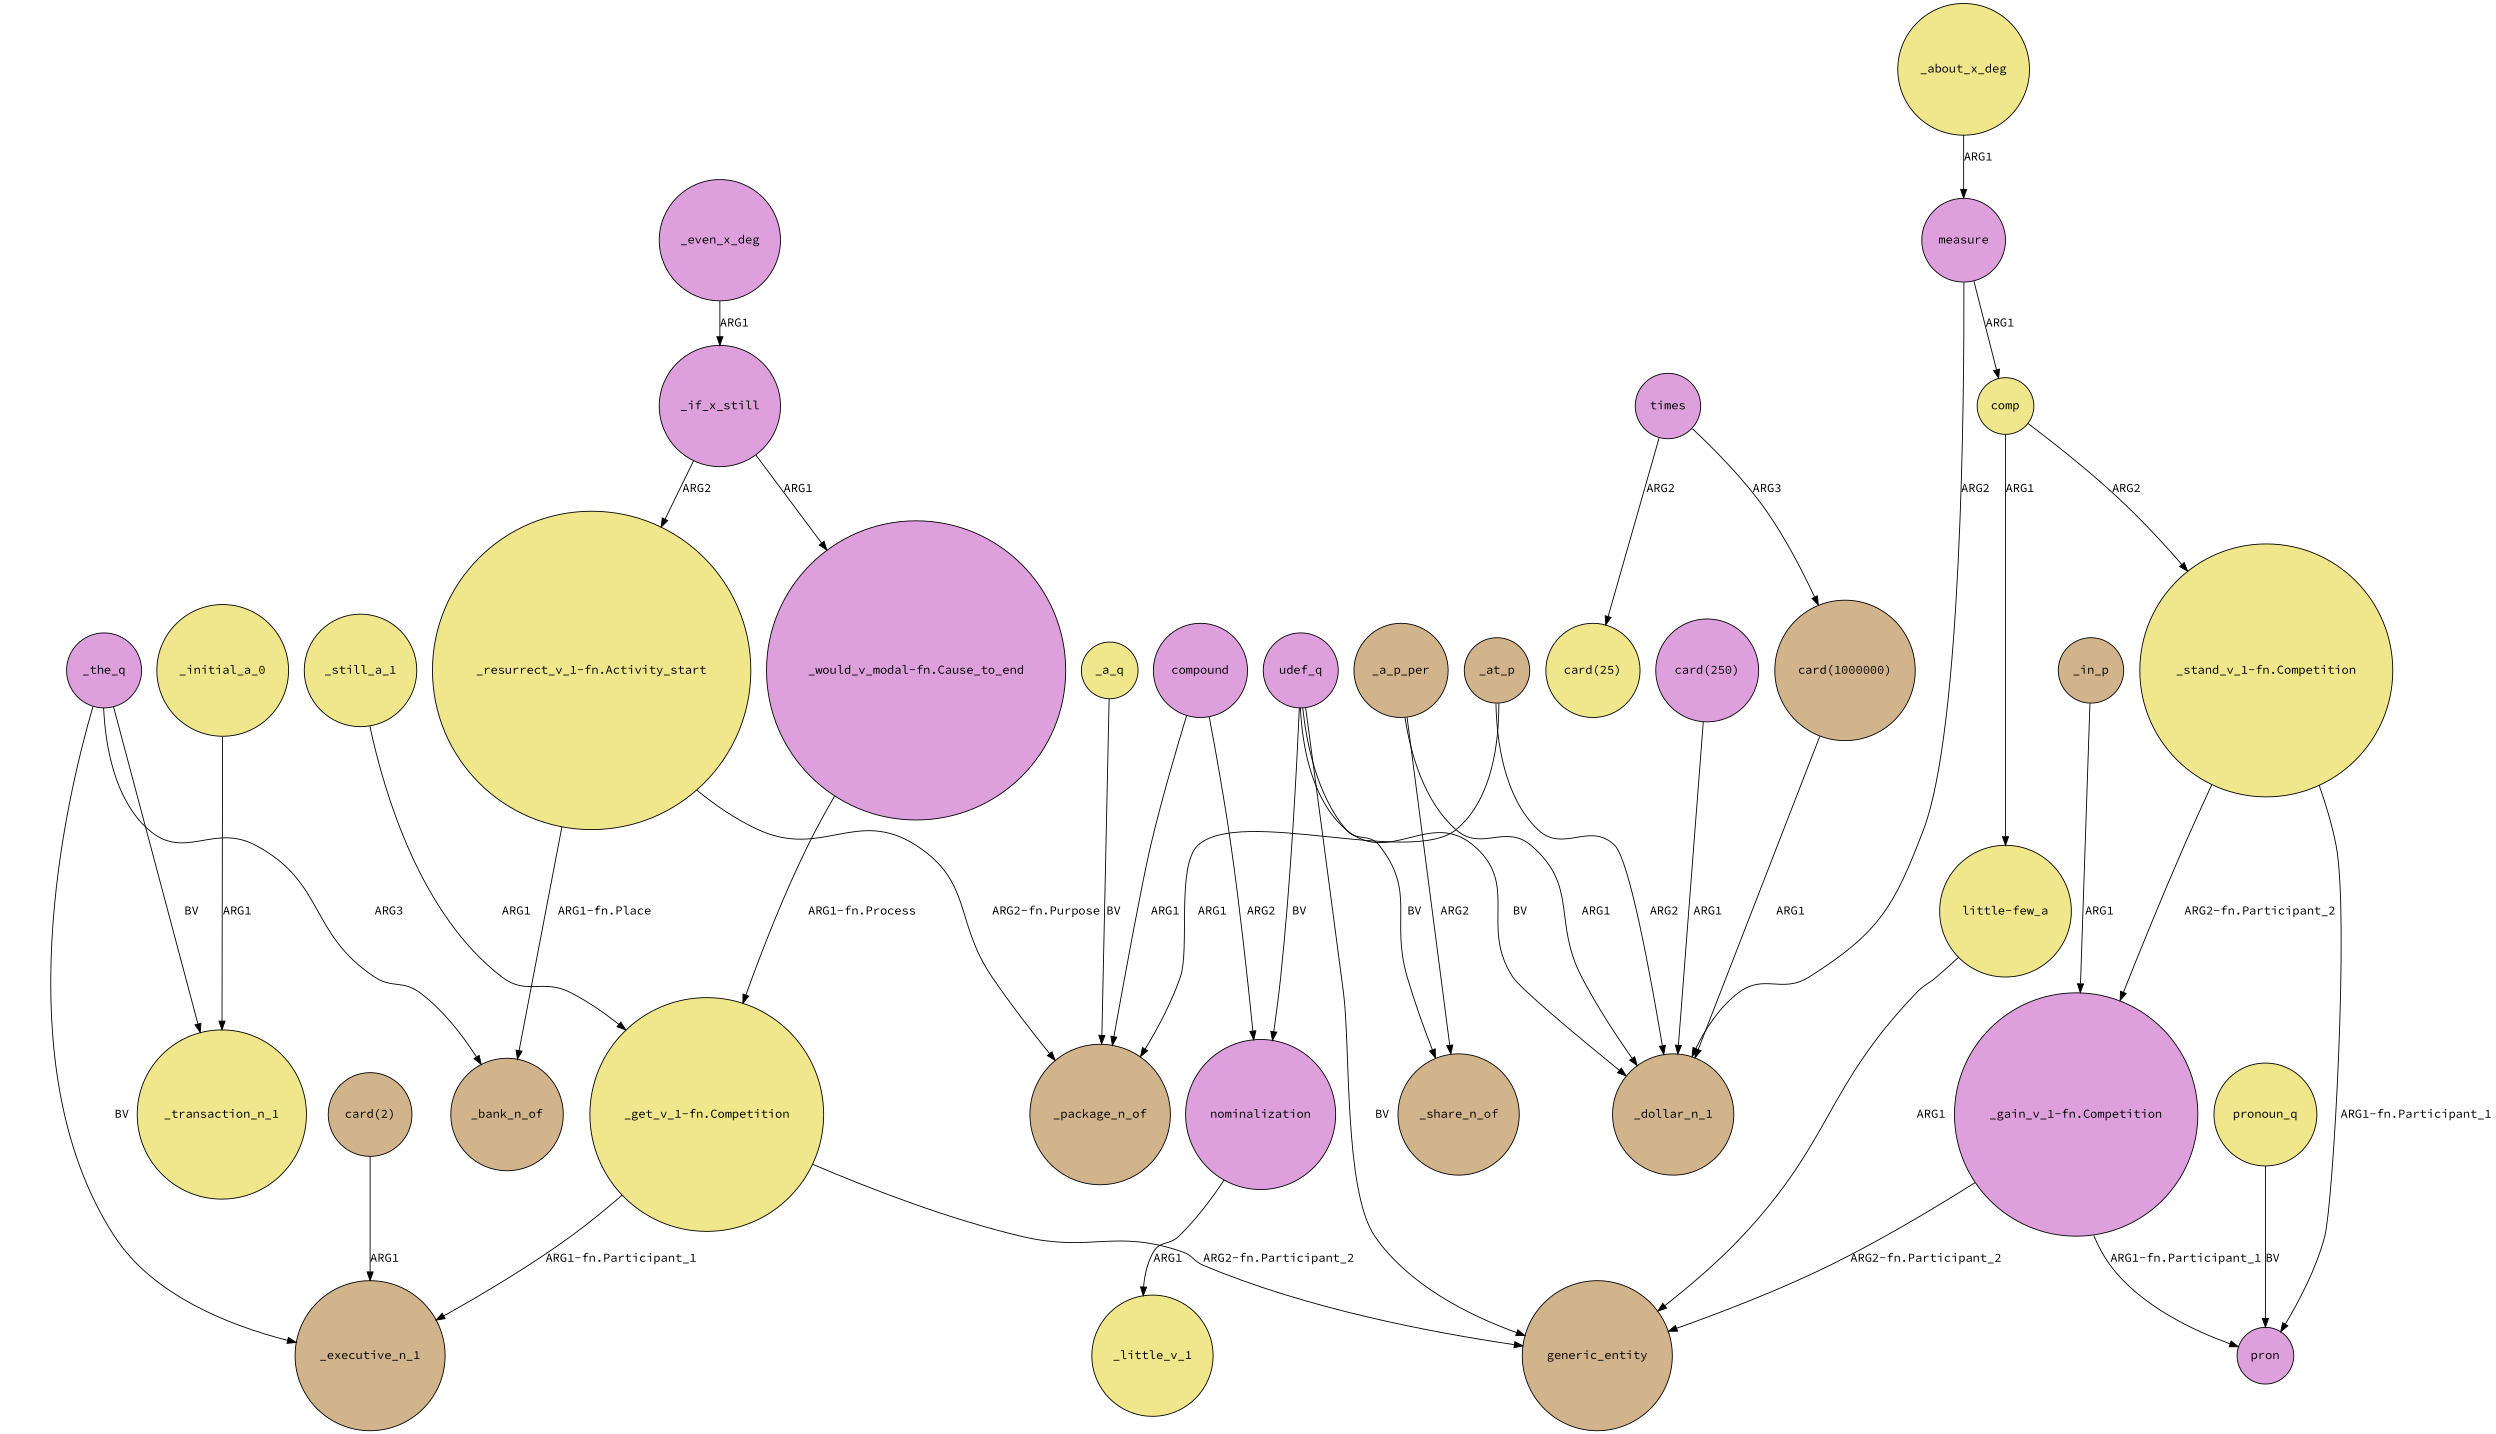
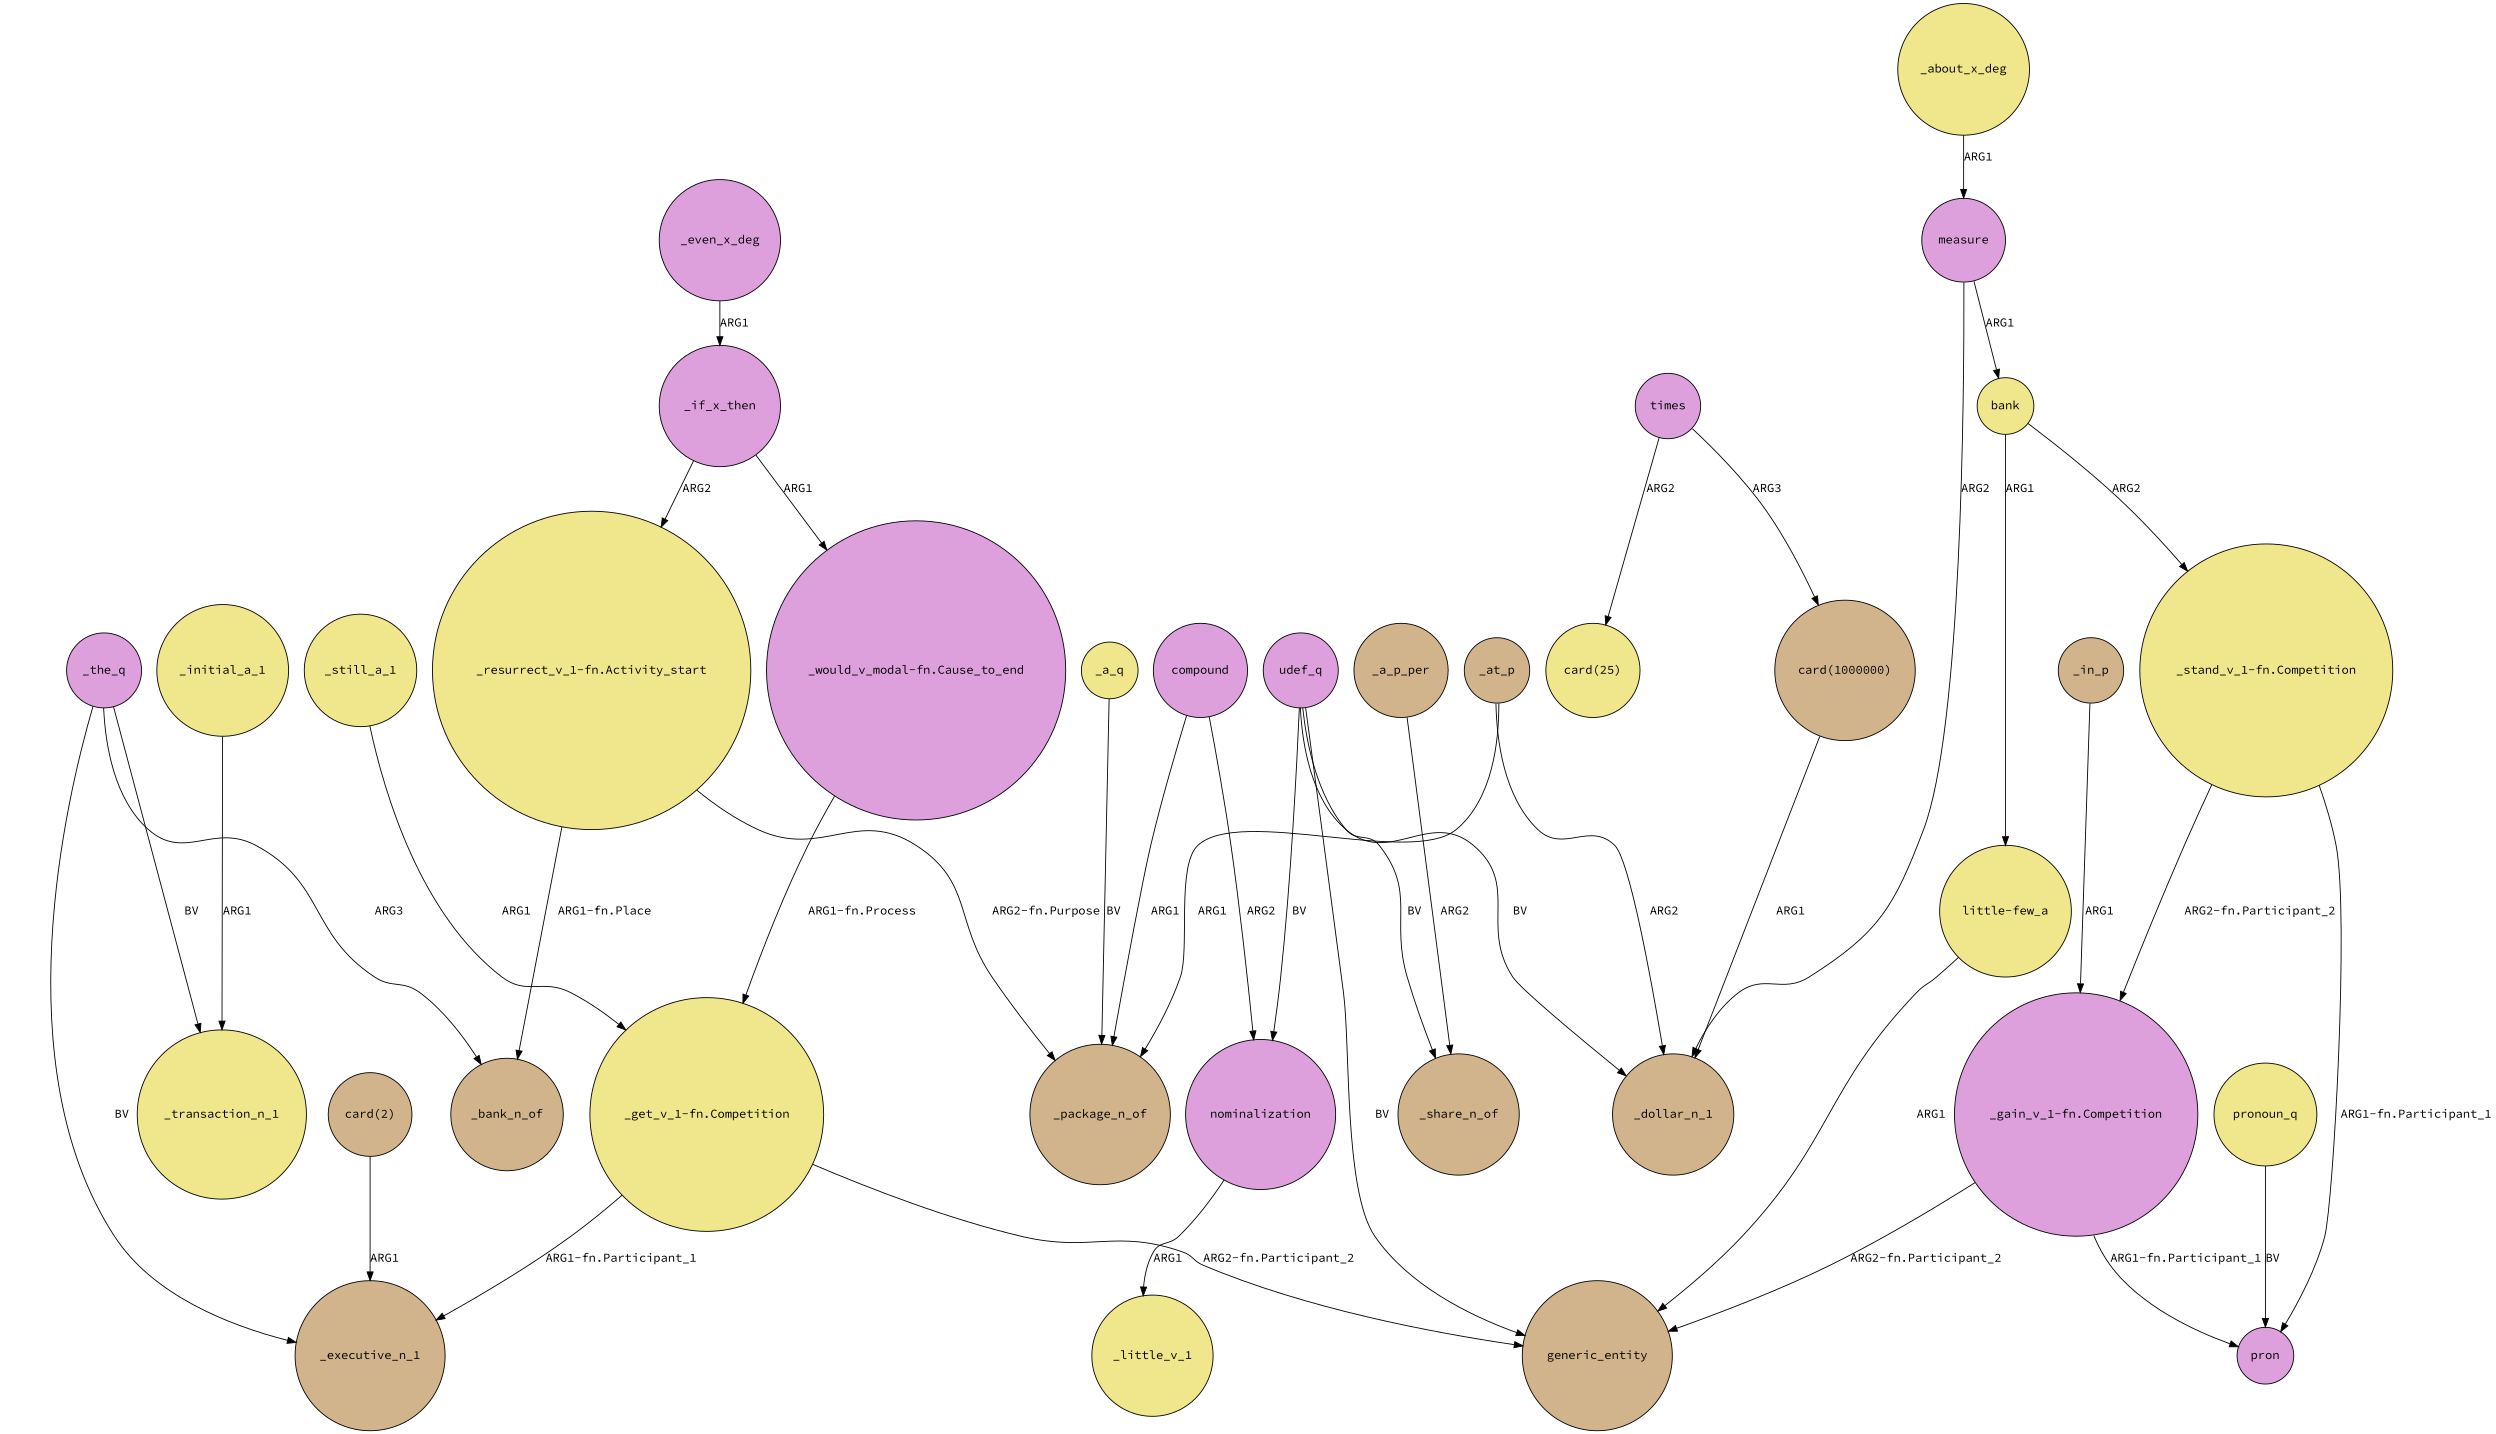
(720, 406) -> (720, 406)
(2006, 406) -> (2006, 406)
(223, 670) -> (223, 670)
(1707, 670) -> none
(1543, 858) -> none
